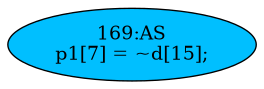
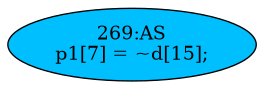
(132, 45) -> (132, 45)
